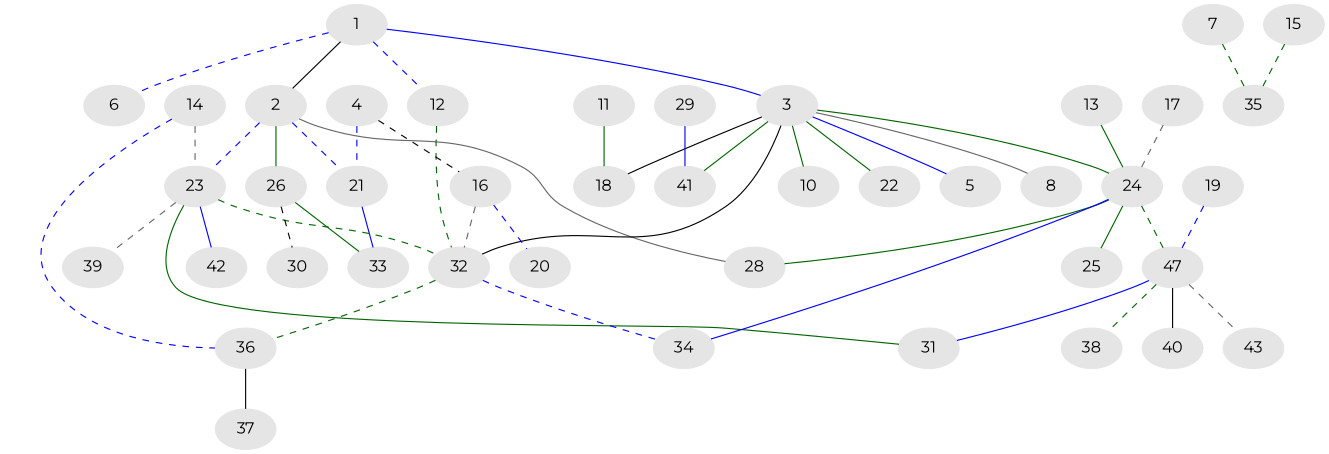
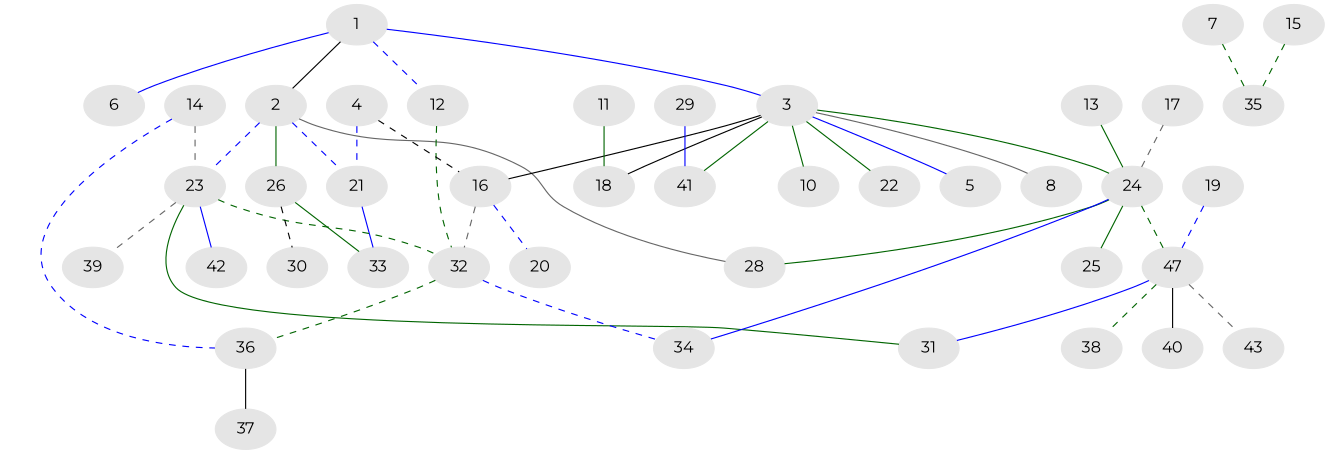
(232, 59) -> (232, 59)
(655, 235) -> (635, 149)
